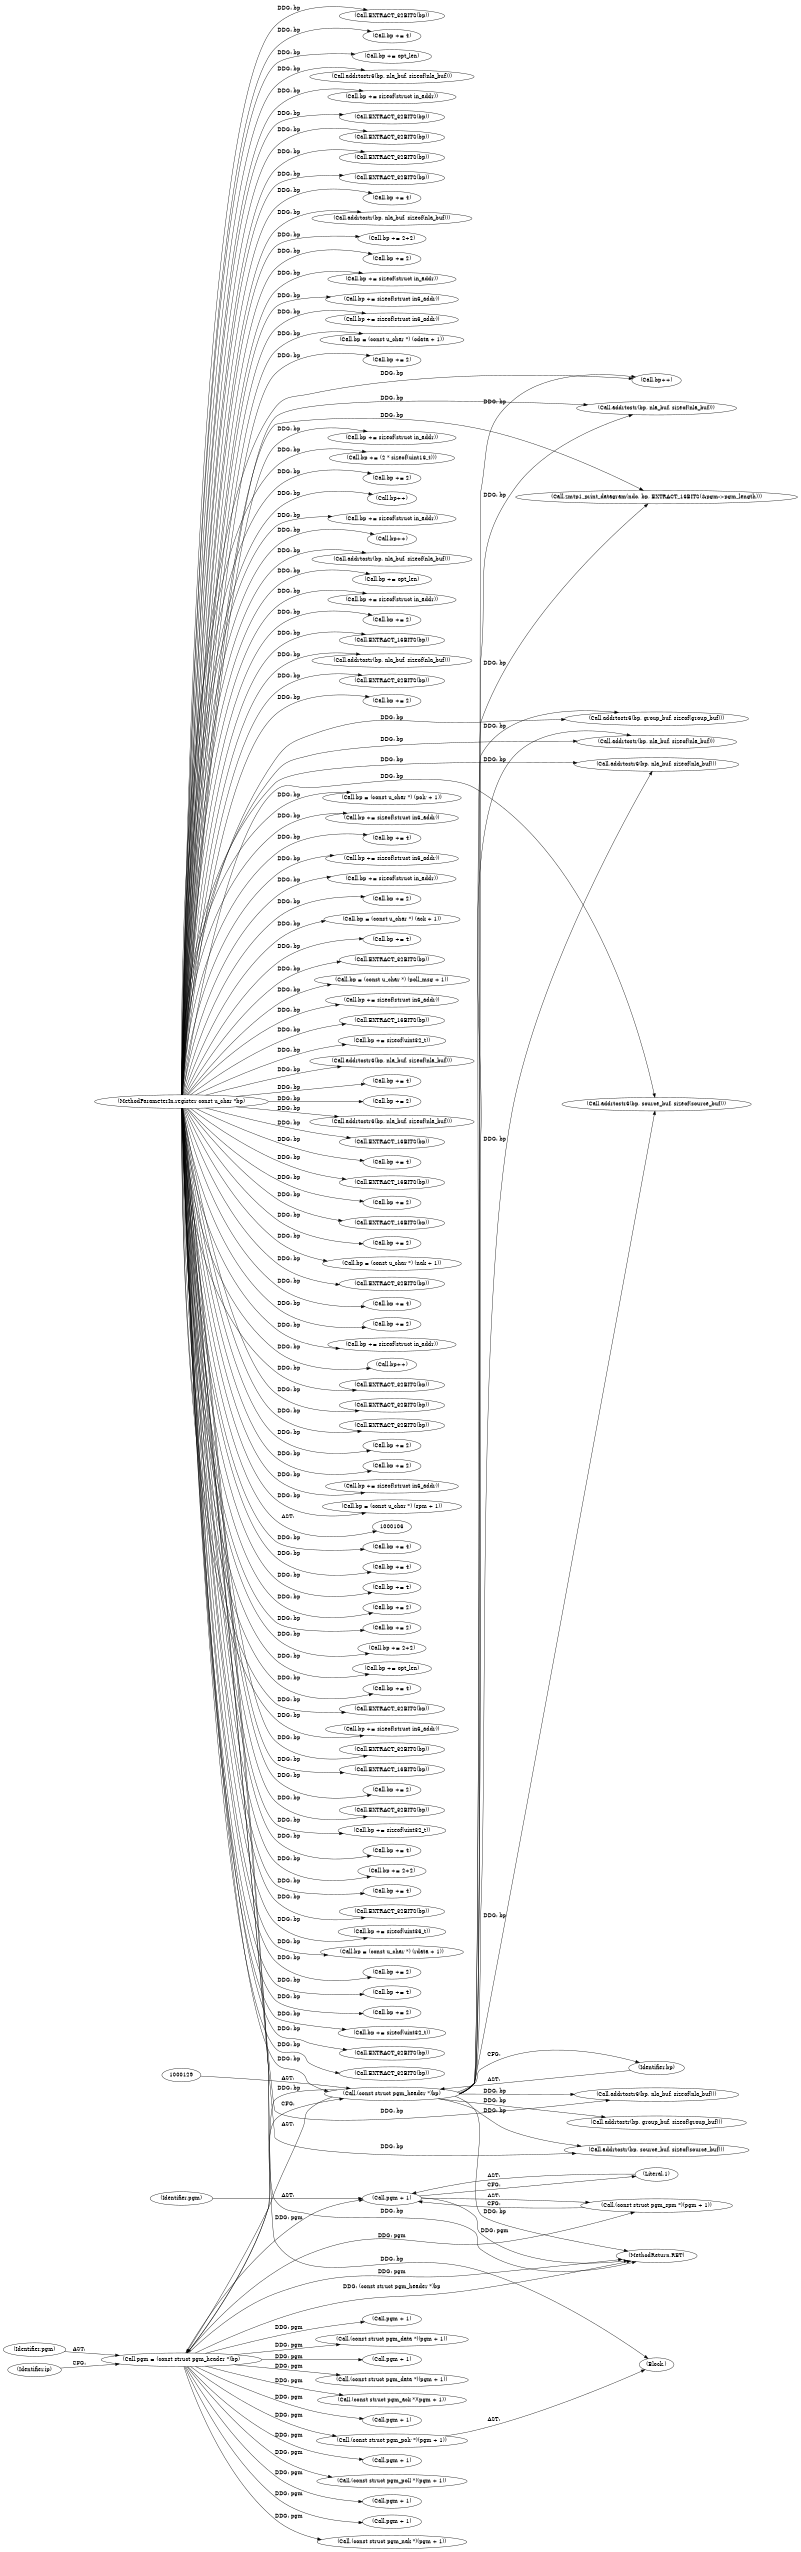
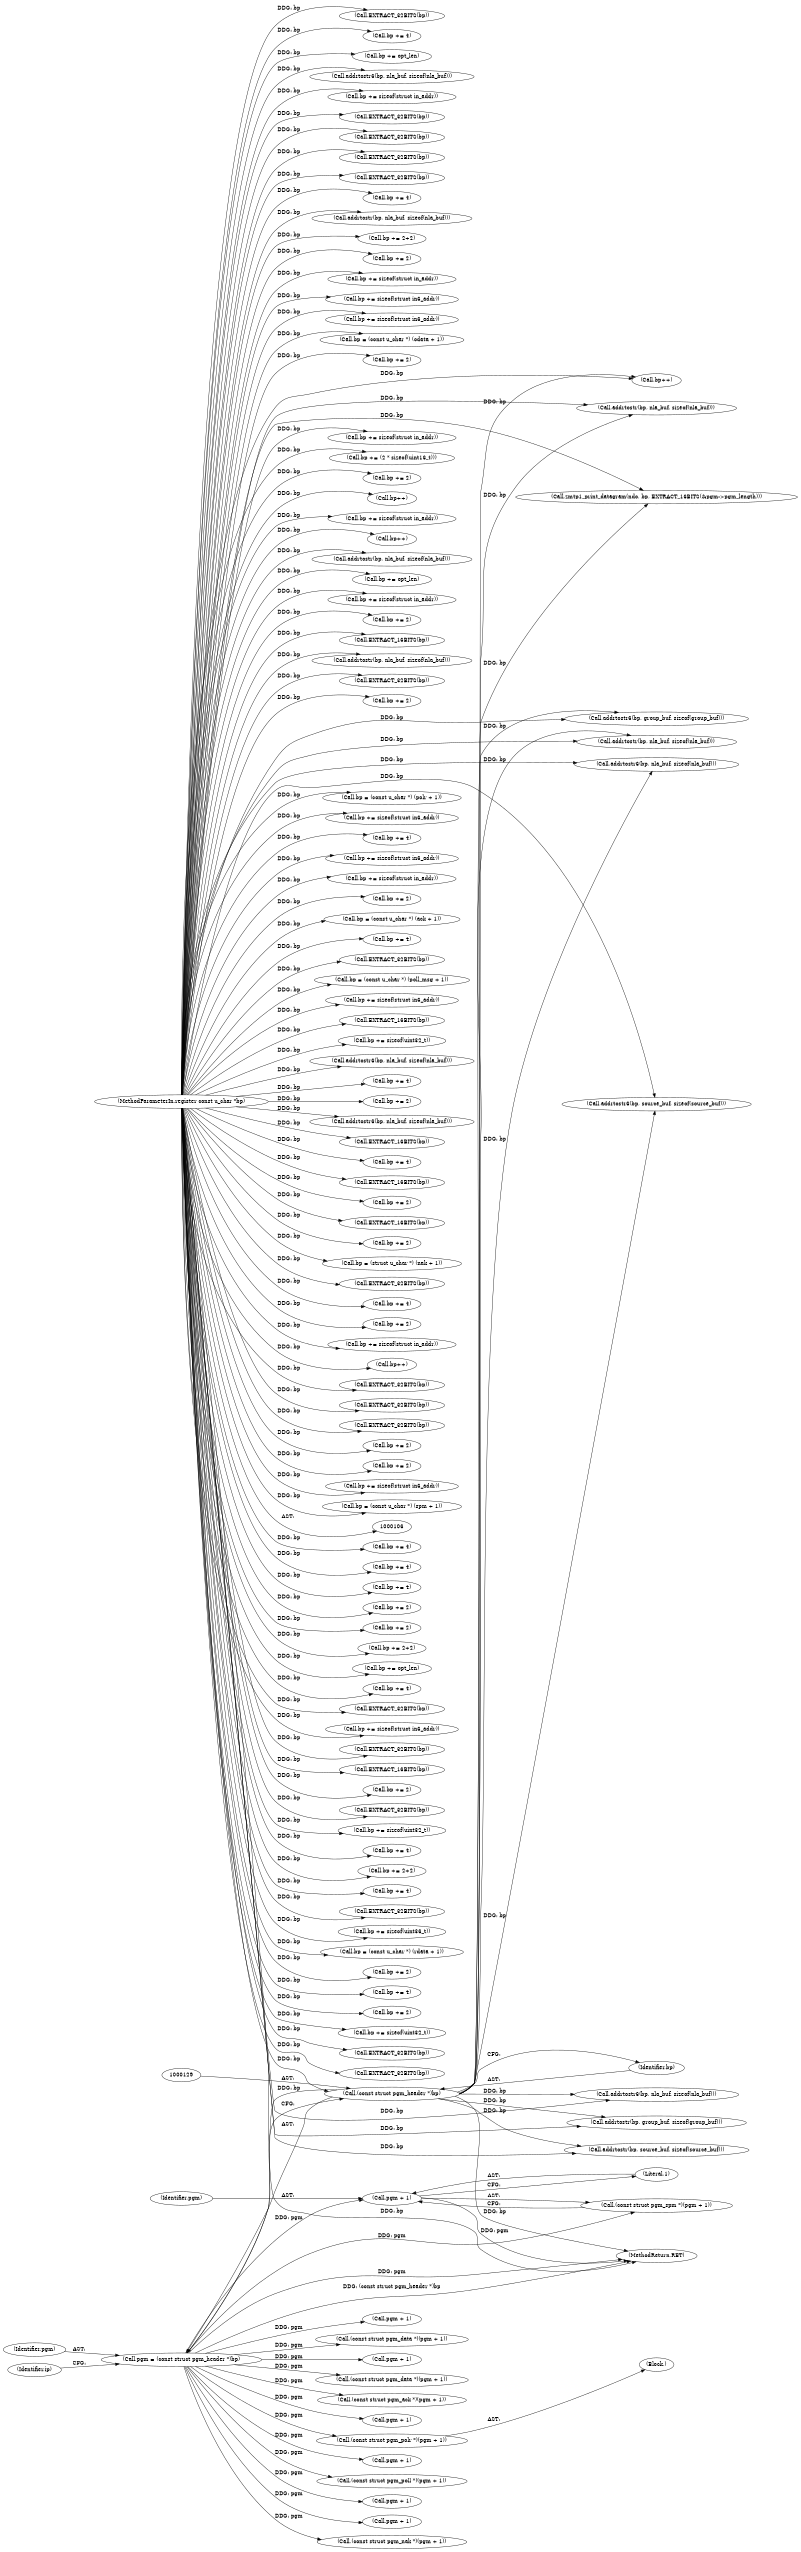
(392, 1264) -> (392, 1264)
(272, 2220) -> (242, 1772)
